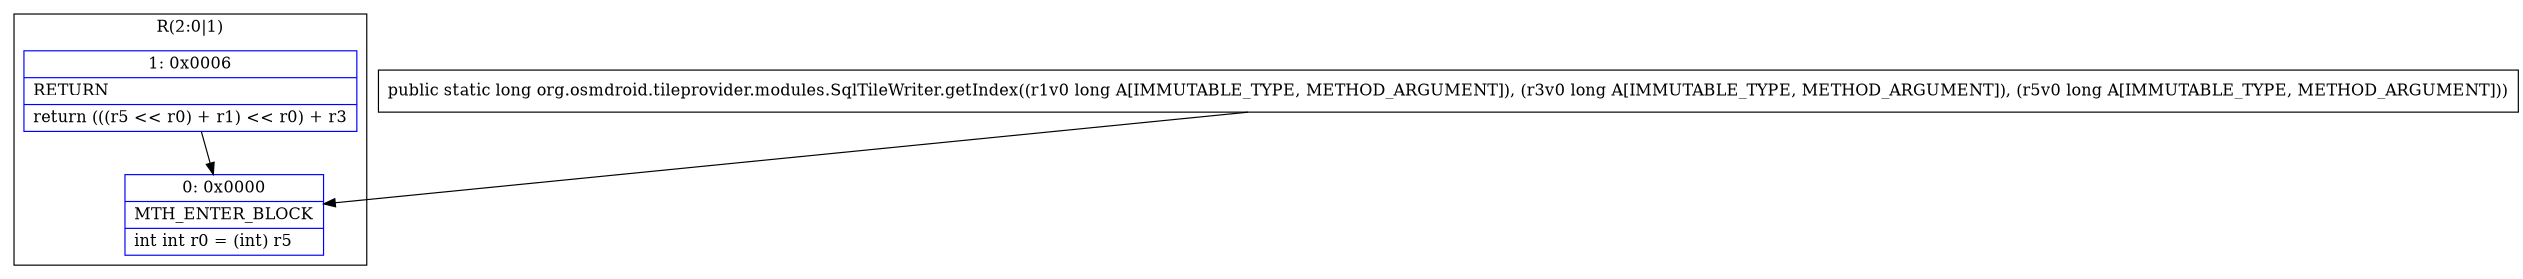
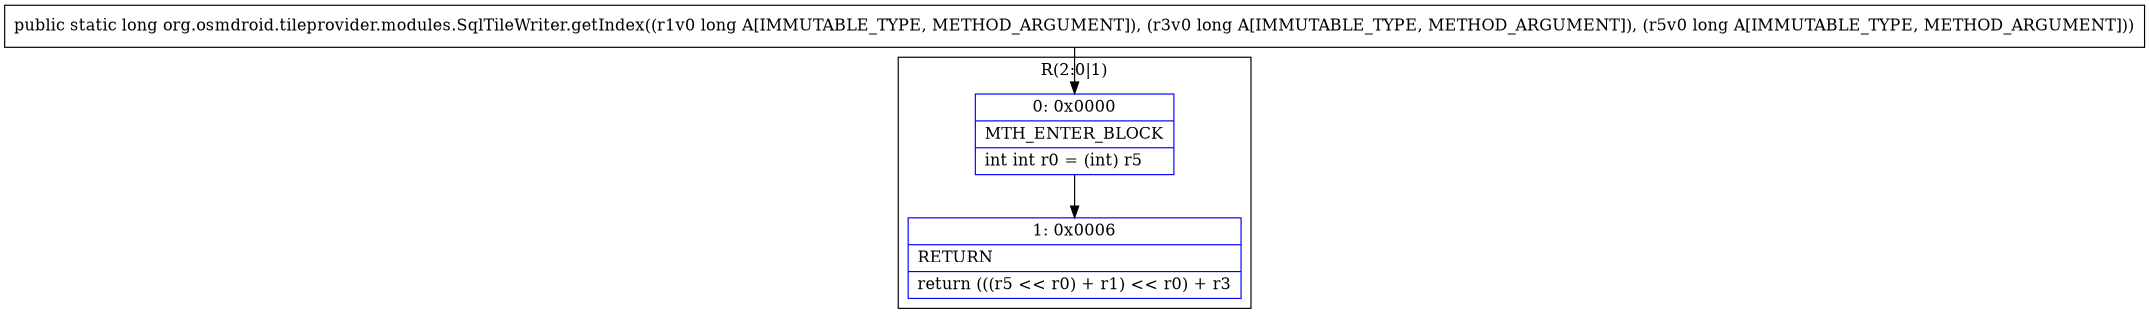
(206, 147) -> (1075, 190)
